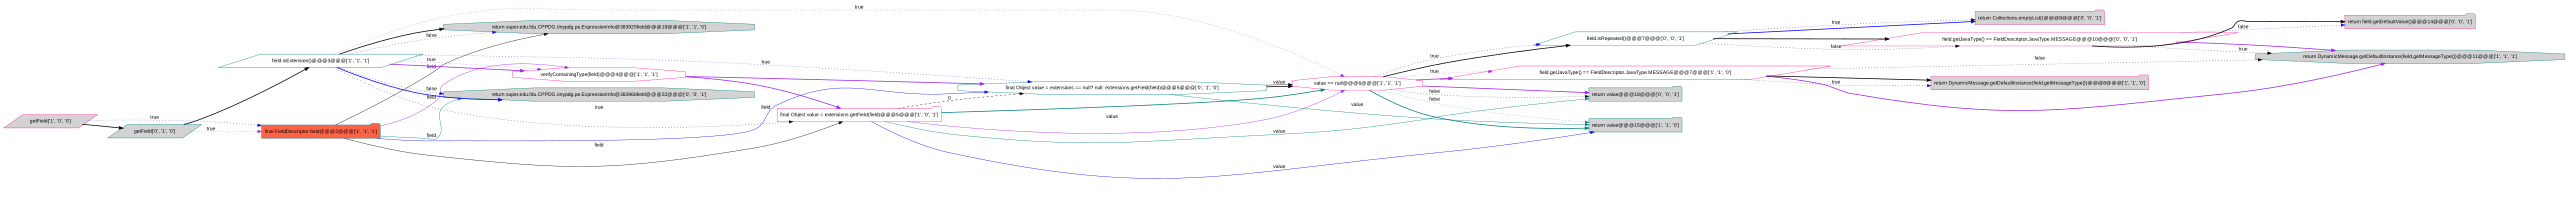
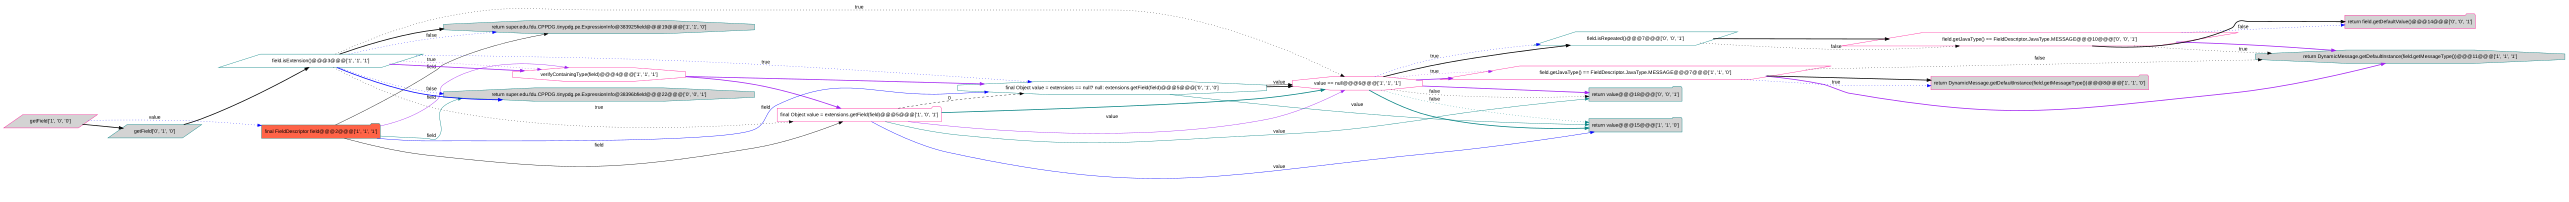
(840, 10) -> (840, 10)
(2040, 18) -> none
(155, 117) -> (155, 117)
(224, 131) -> none
